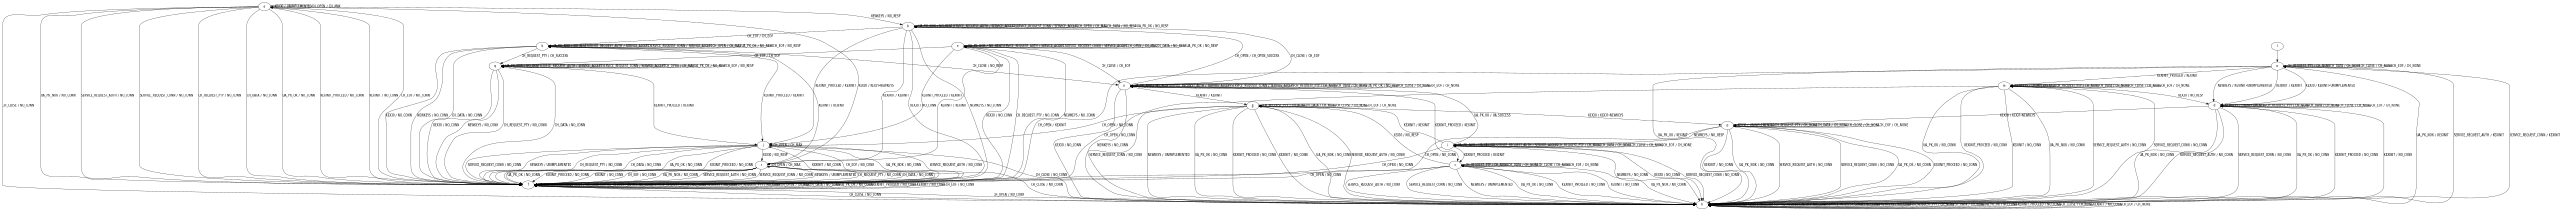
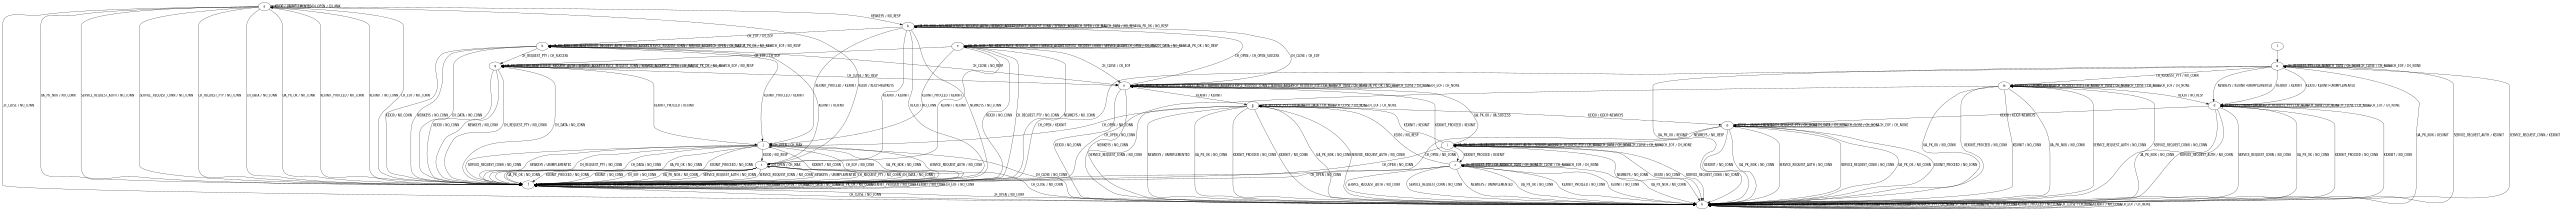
none -> (809, 76)
(2177, 76) -> (2177, 76)
